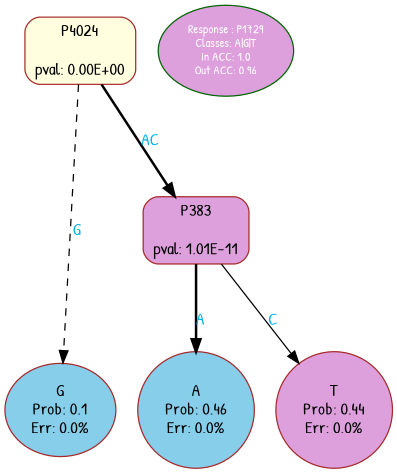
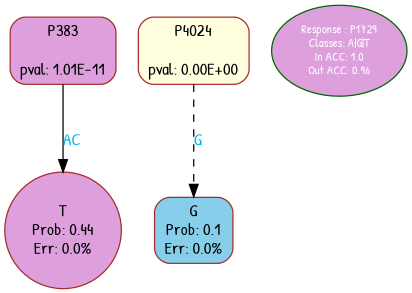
(135, 135) -> none
(273, 320) -> (72, 141)
(60, 410) -> (194, 230)
(196, 410) -> none
